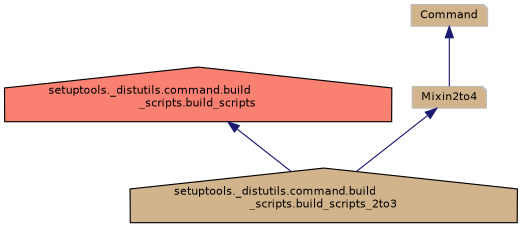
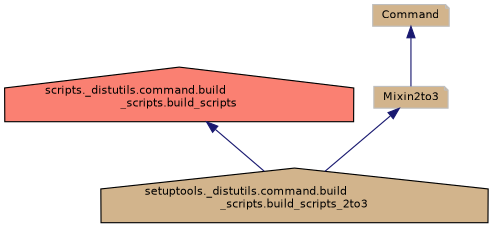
(198, 97) -> (179, 97)
(449, 97) -> (411, 97)
